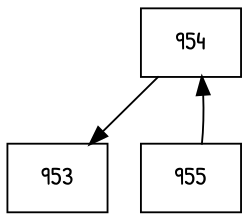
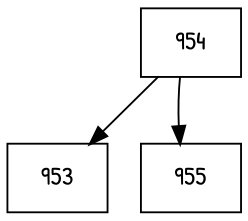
(203, 120) -> (179, 101)
